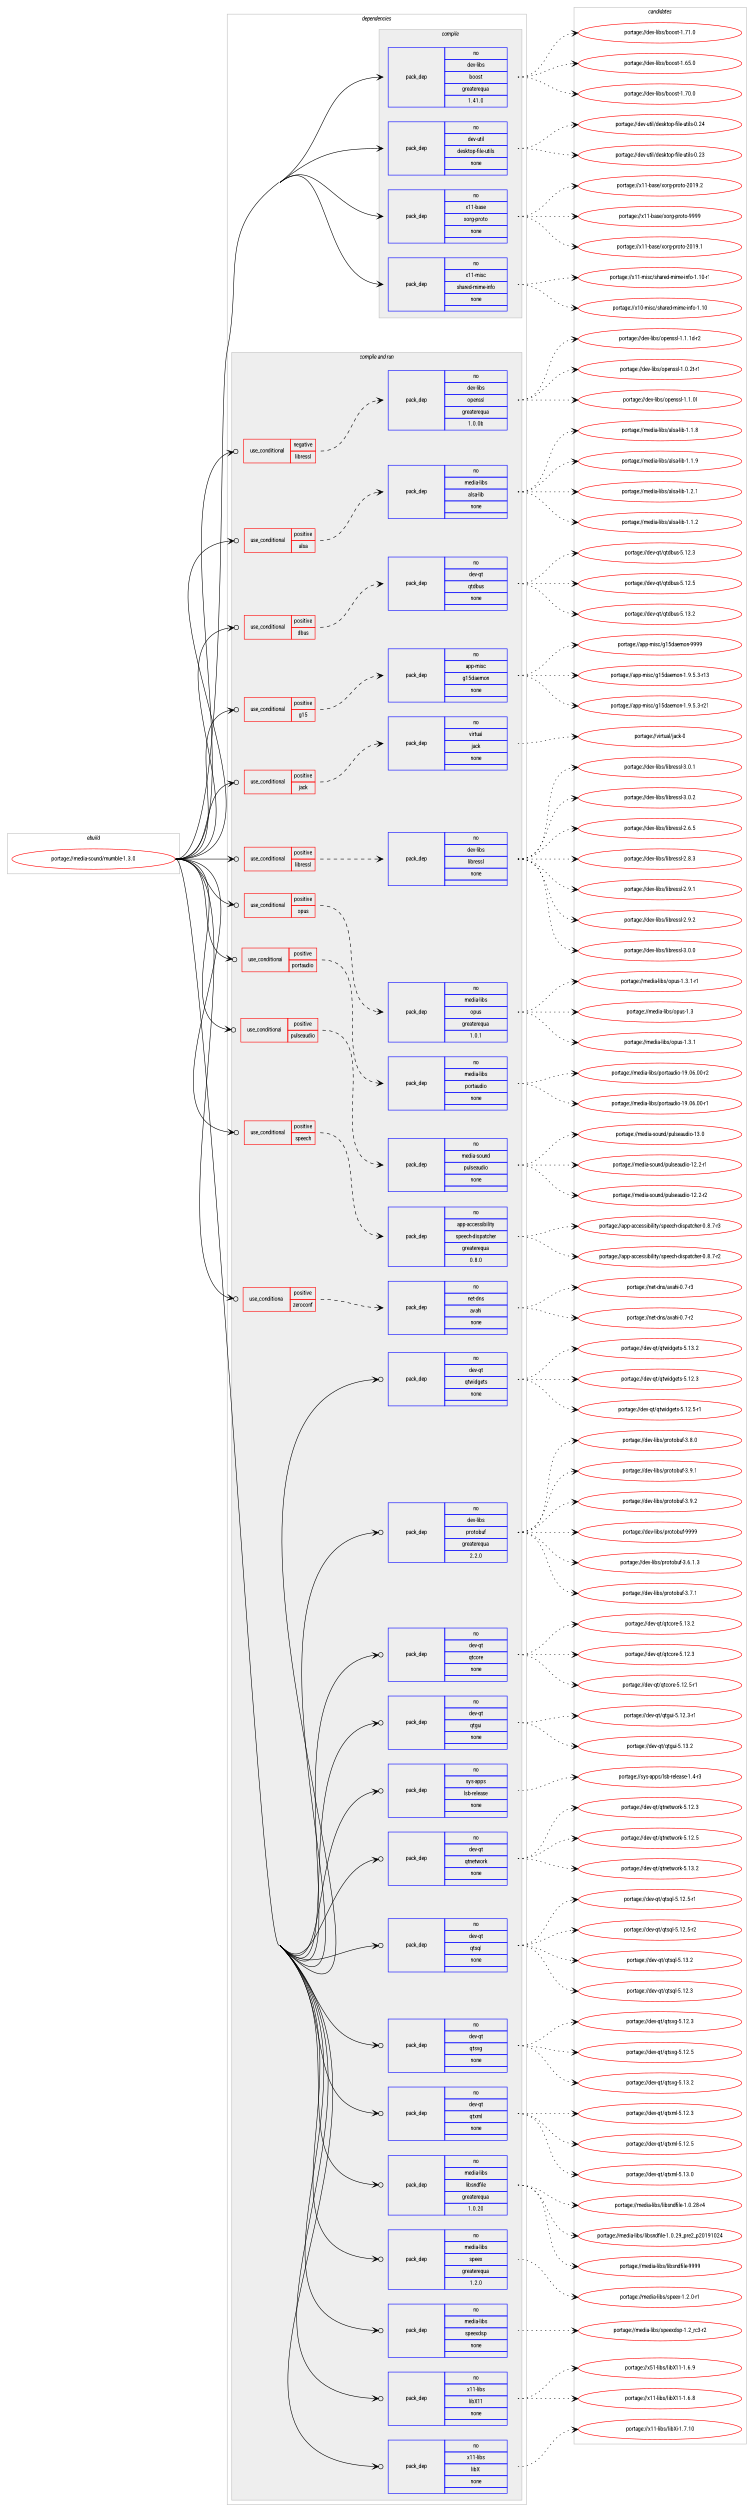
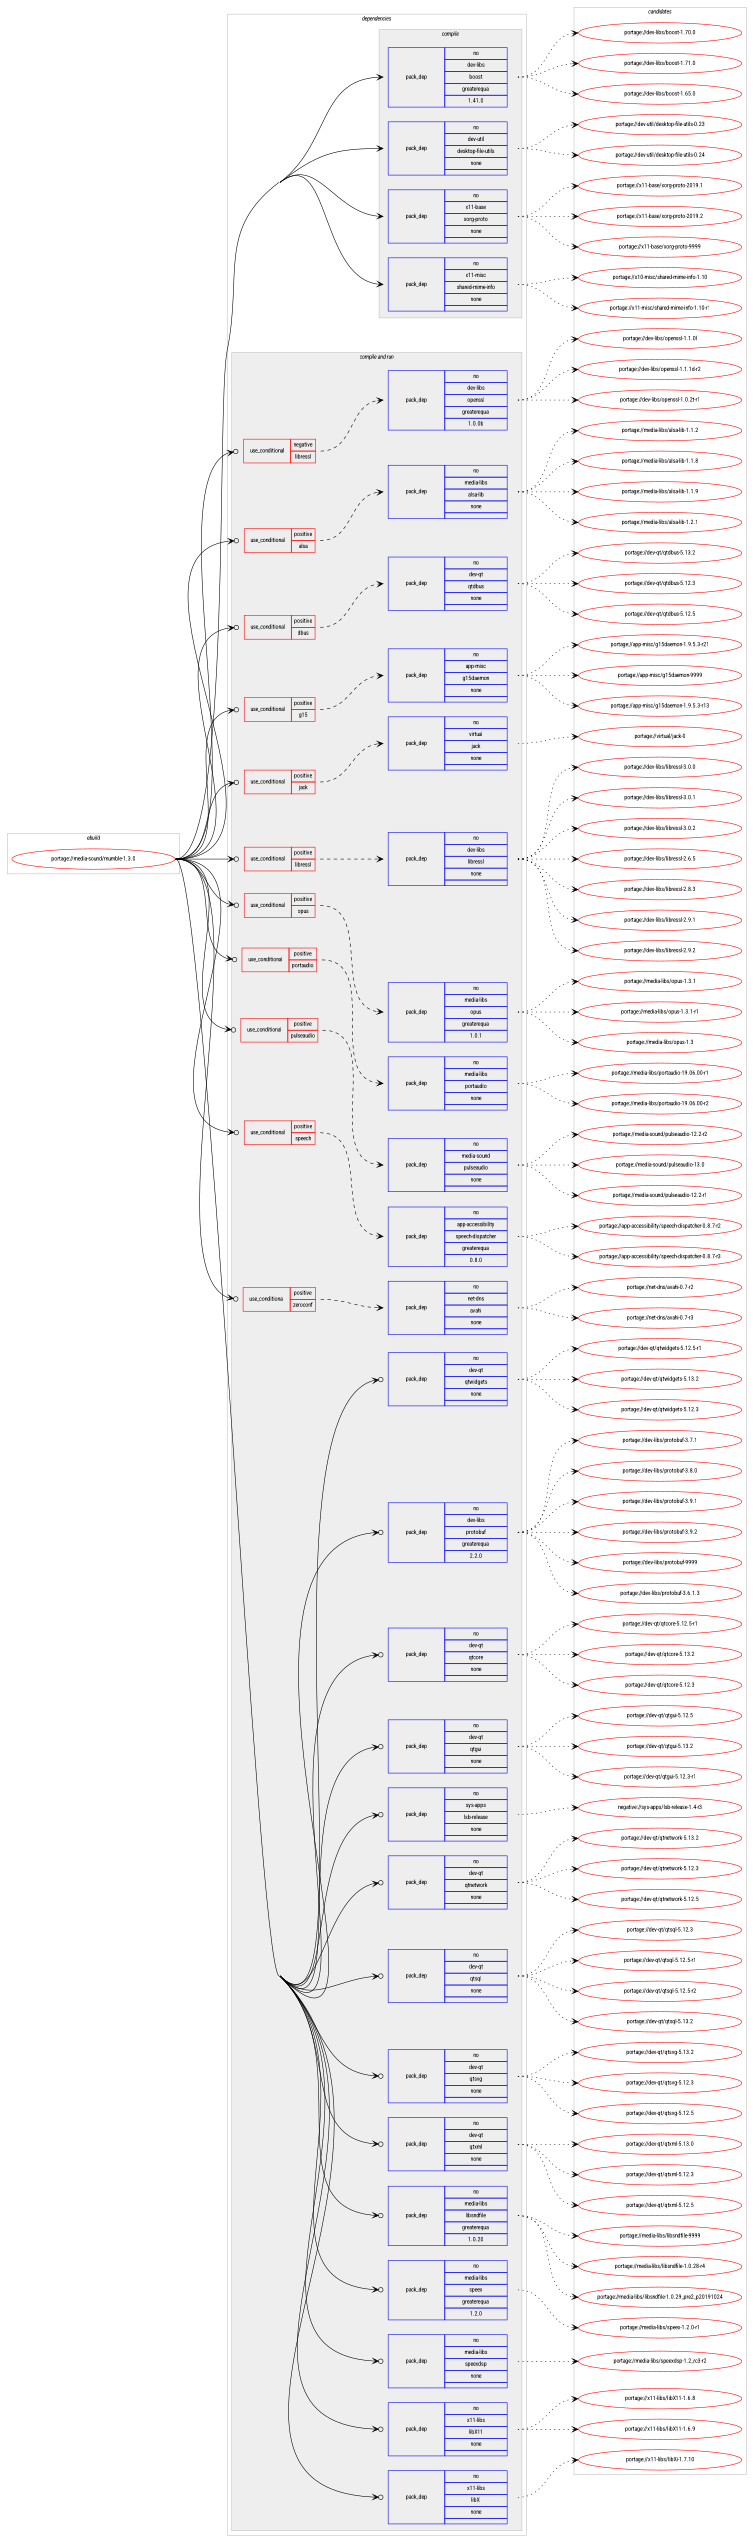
none -> (660, 1716)
(660, 1777) -> (660, 1808)
(660, 2368) -> (660, 2429)
